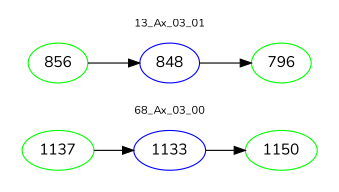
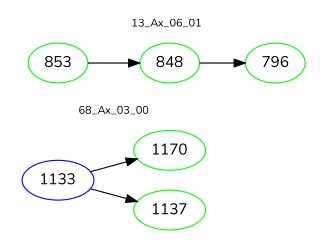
(170, 24) -> (167, 24)
(58, 63) -> (58, 63)
(170, 63) -> (170, 63)
(108, 150) -> (109, 194)
(281, 150) -> (170, 150)
